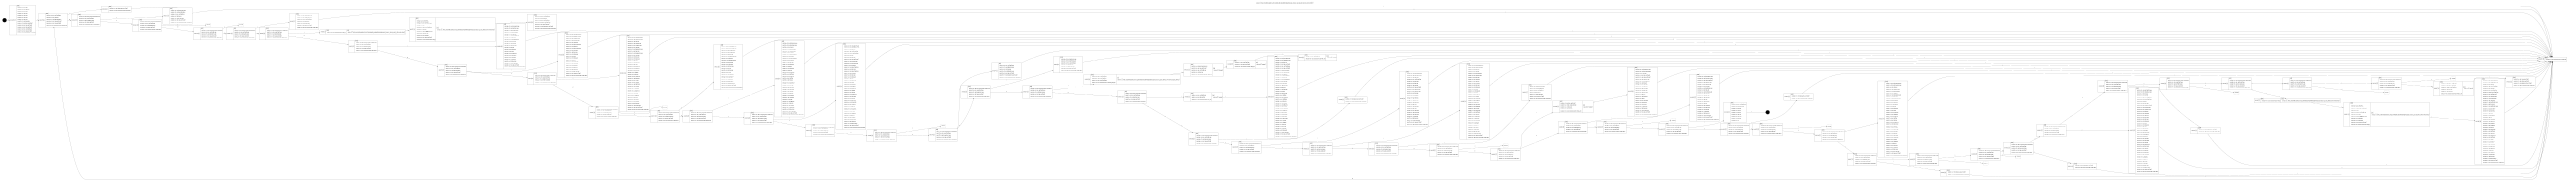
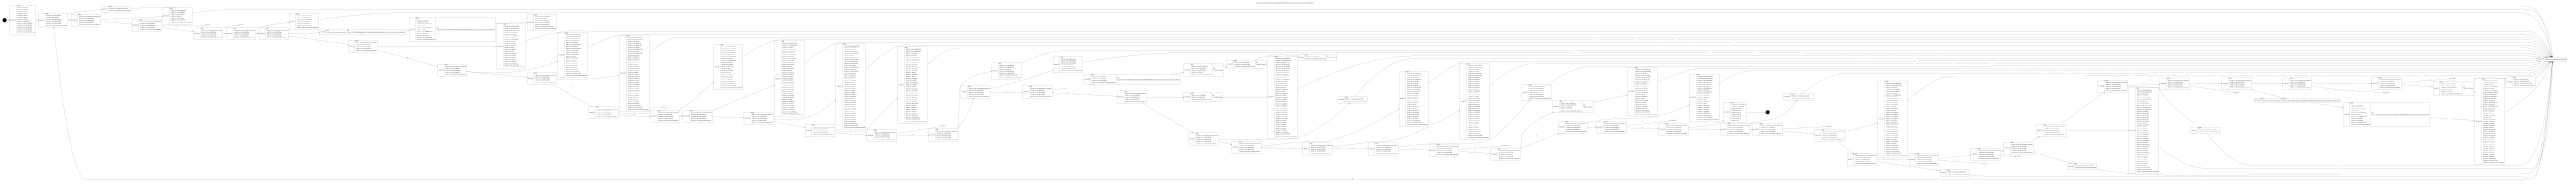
none -> (913, 85)
